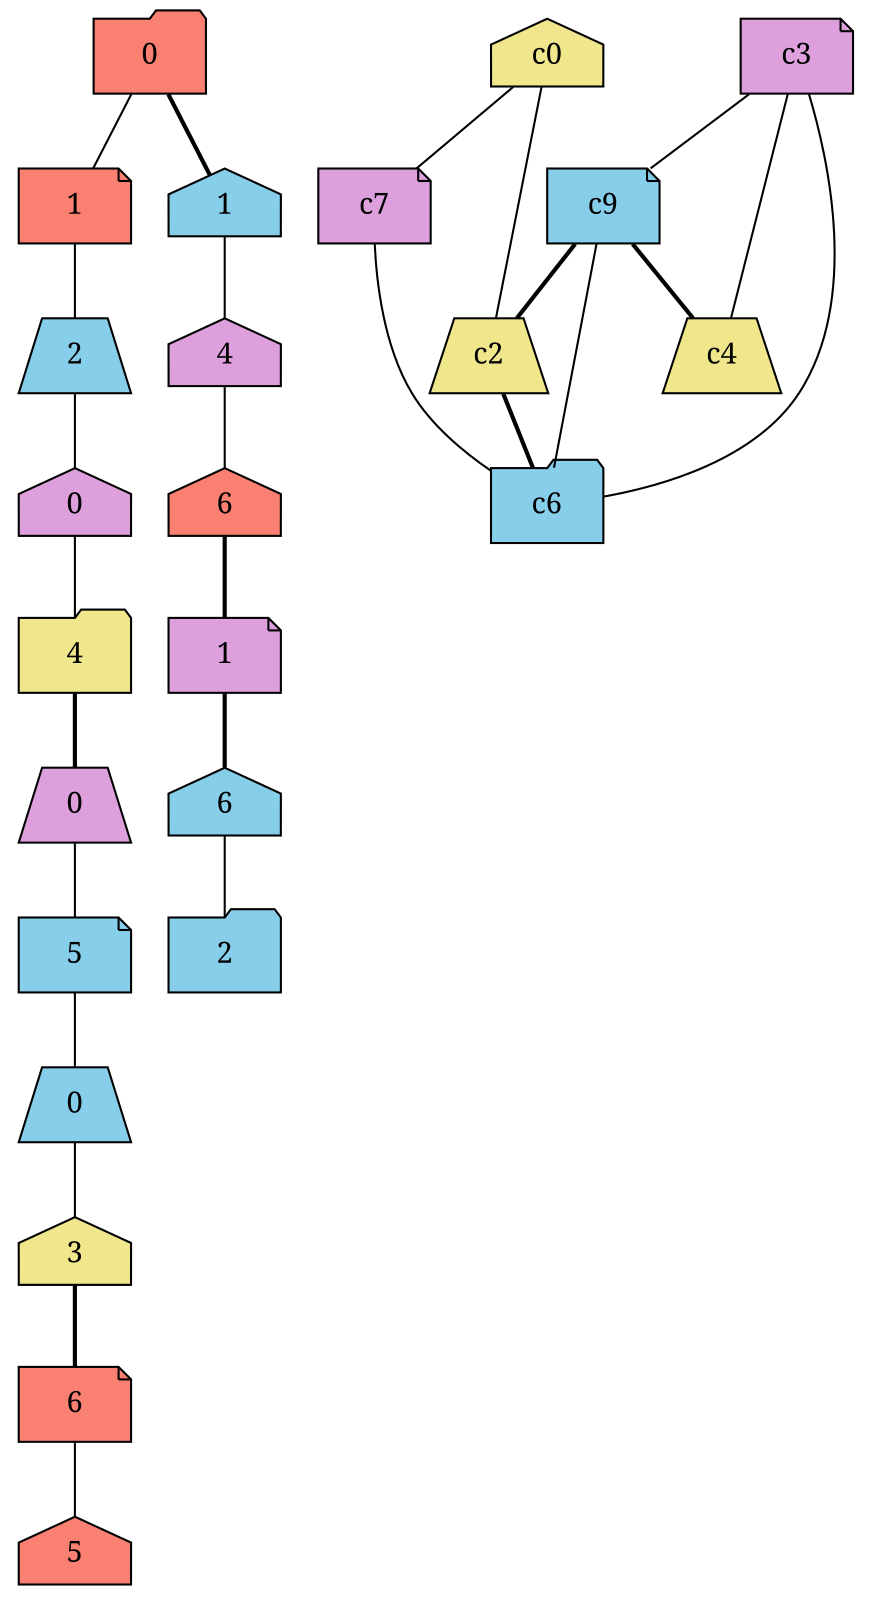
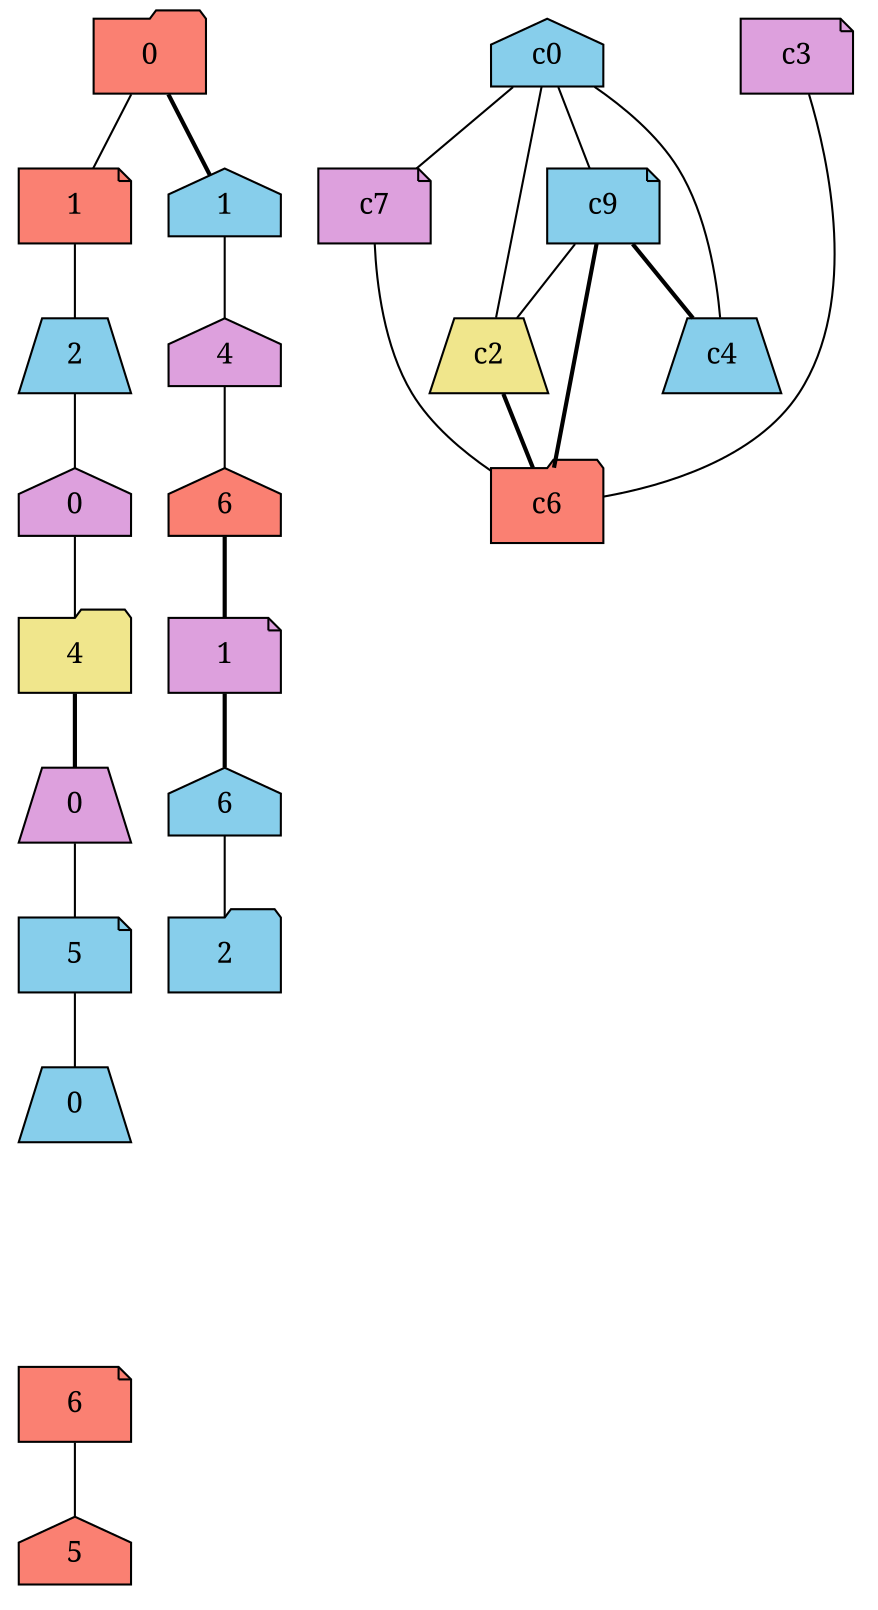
(547, 56) -> (547, 56)
(700, 131) -> (574, 128)
(759, 206) -> (687, 185)
(546, 281) -> (546, 281)
(575, 356) -> (575, 356)
(722, 356) -> (722, 356)
(547, 506) -> (547, 506)
(75, 1255) -> none
